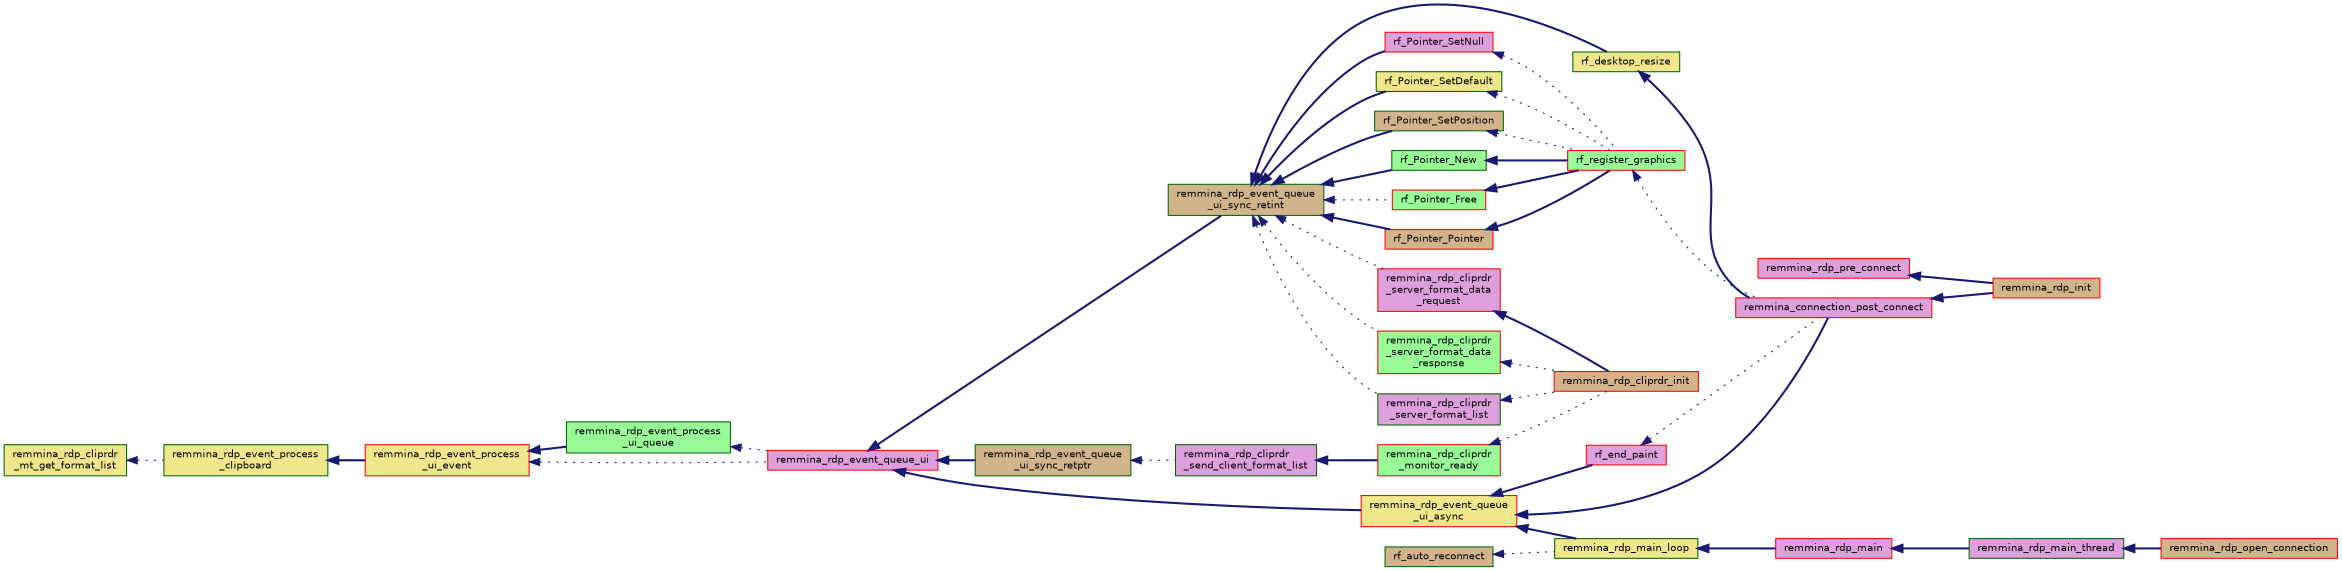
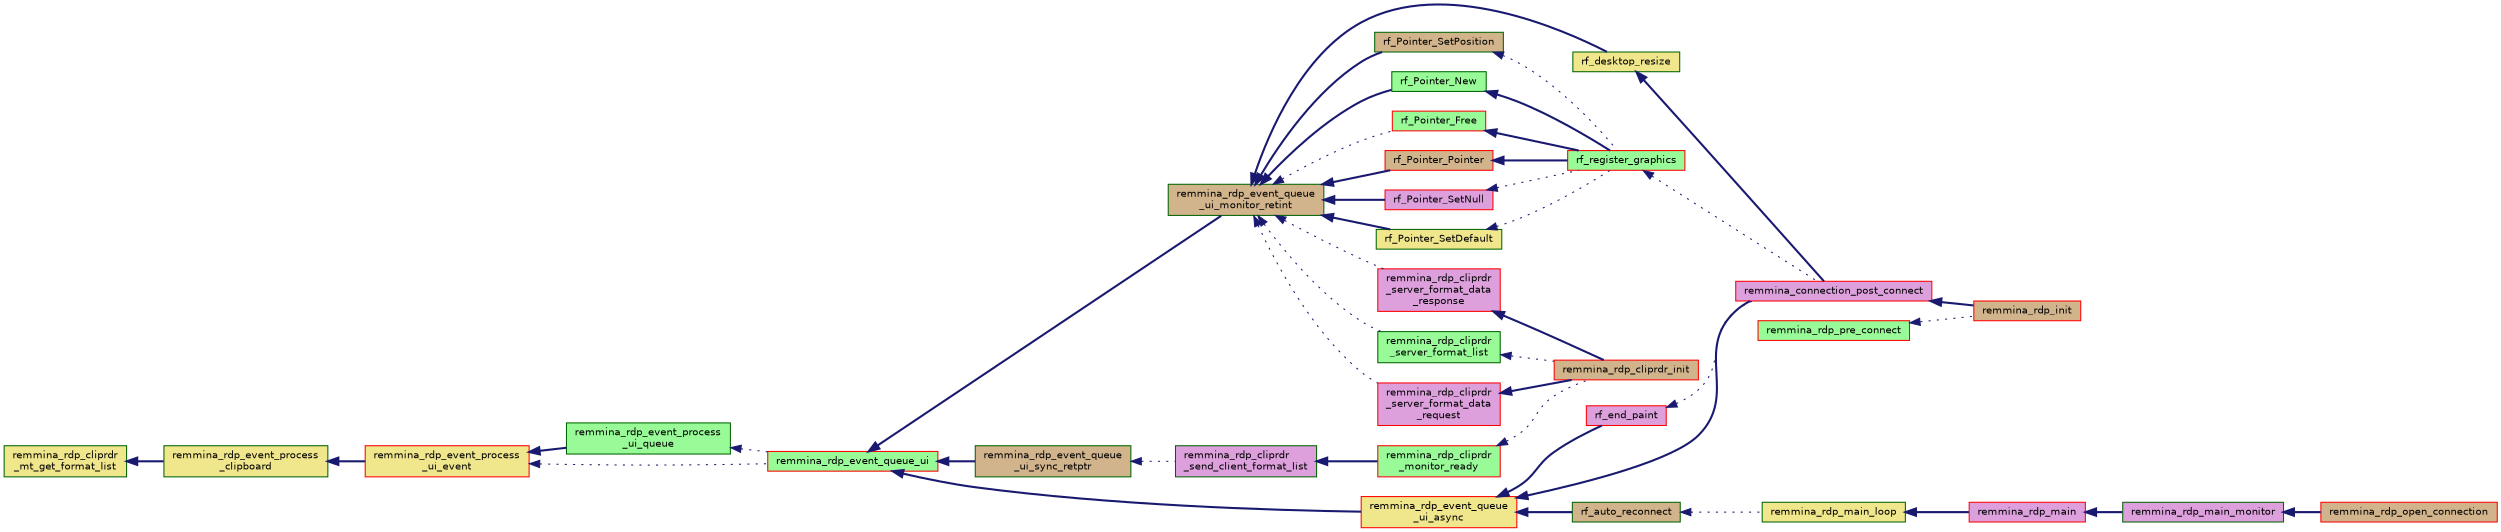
(1246, 200) -> (1246, 200)
(1834, 268) -> (1834, 331)
(1957, 280) -> (1947, 319)
(1439, 352) -> (1439, 290)
(1537, 368) -> (1554, 337)
(1439, 409) -> (1439, 347)
(150, 460) -> (150, 461)
(853, 460) -> (853, 461)
(1552, 534) -> (1550, 512)
(2046, 548) -> (2203, 512)
